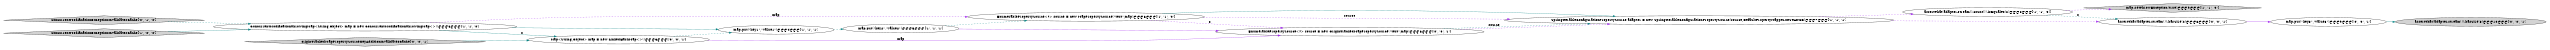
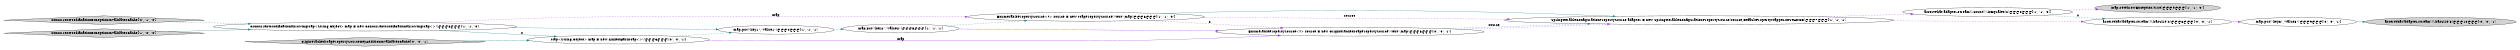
(2173, 8) -> (2158, 8)
